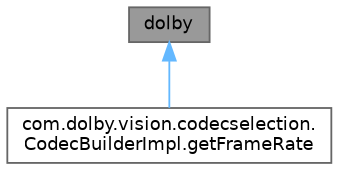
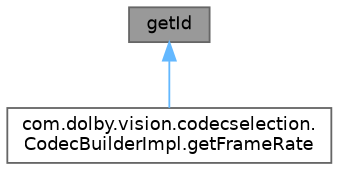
(169, 25) -> (169, 25)
